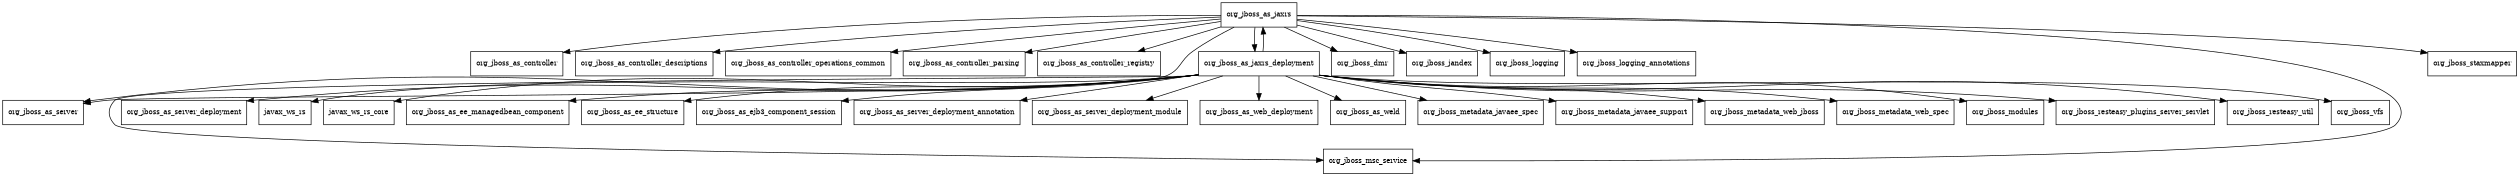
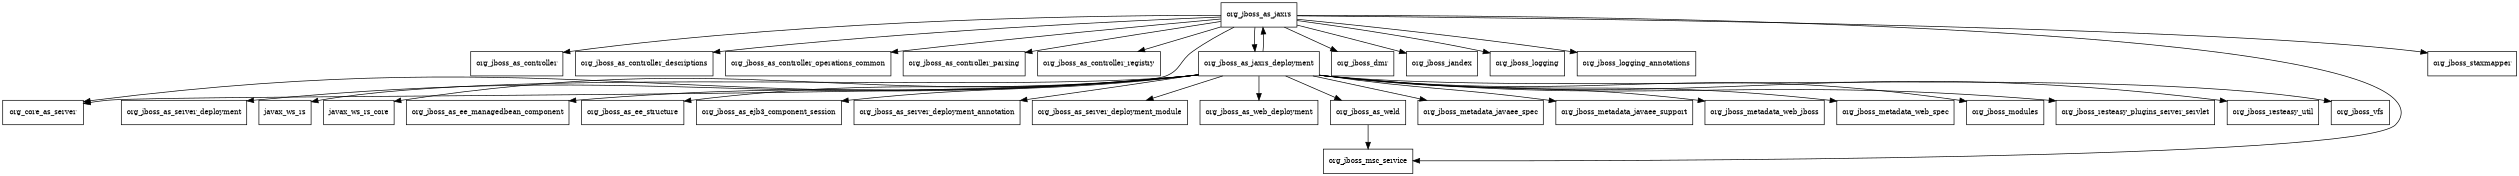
(43, 113) -> (43, 113)
(160, 132) -> (1368, 134)
